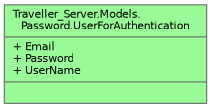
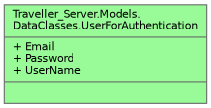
(105, 26) -> (105, 26)
